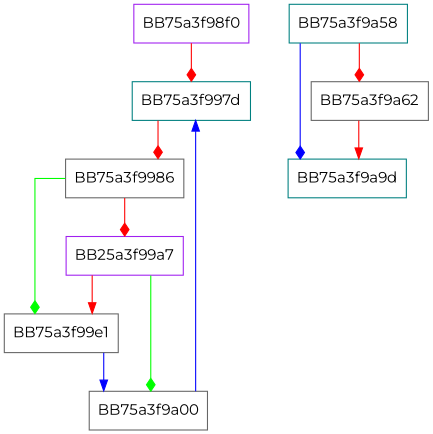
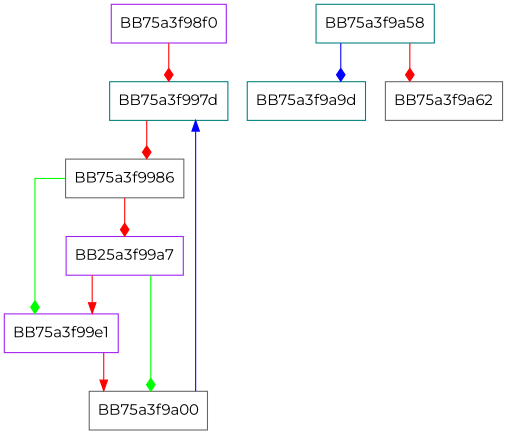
(359, 134) -> none
(61, 333) -> (61, 333)
(104, 366) -> (104, 366)
